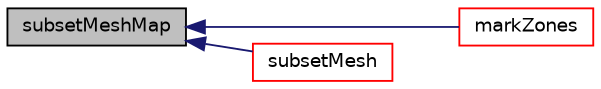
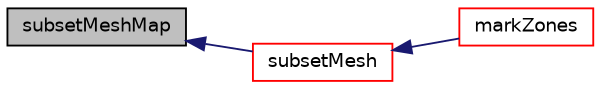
(332, 27) -> (435, 43)
